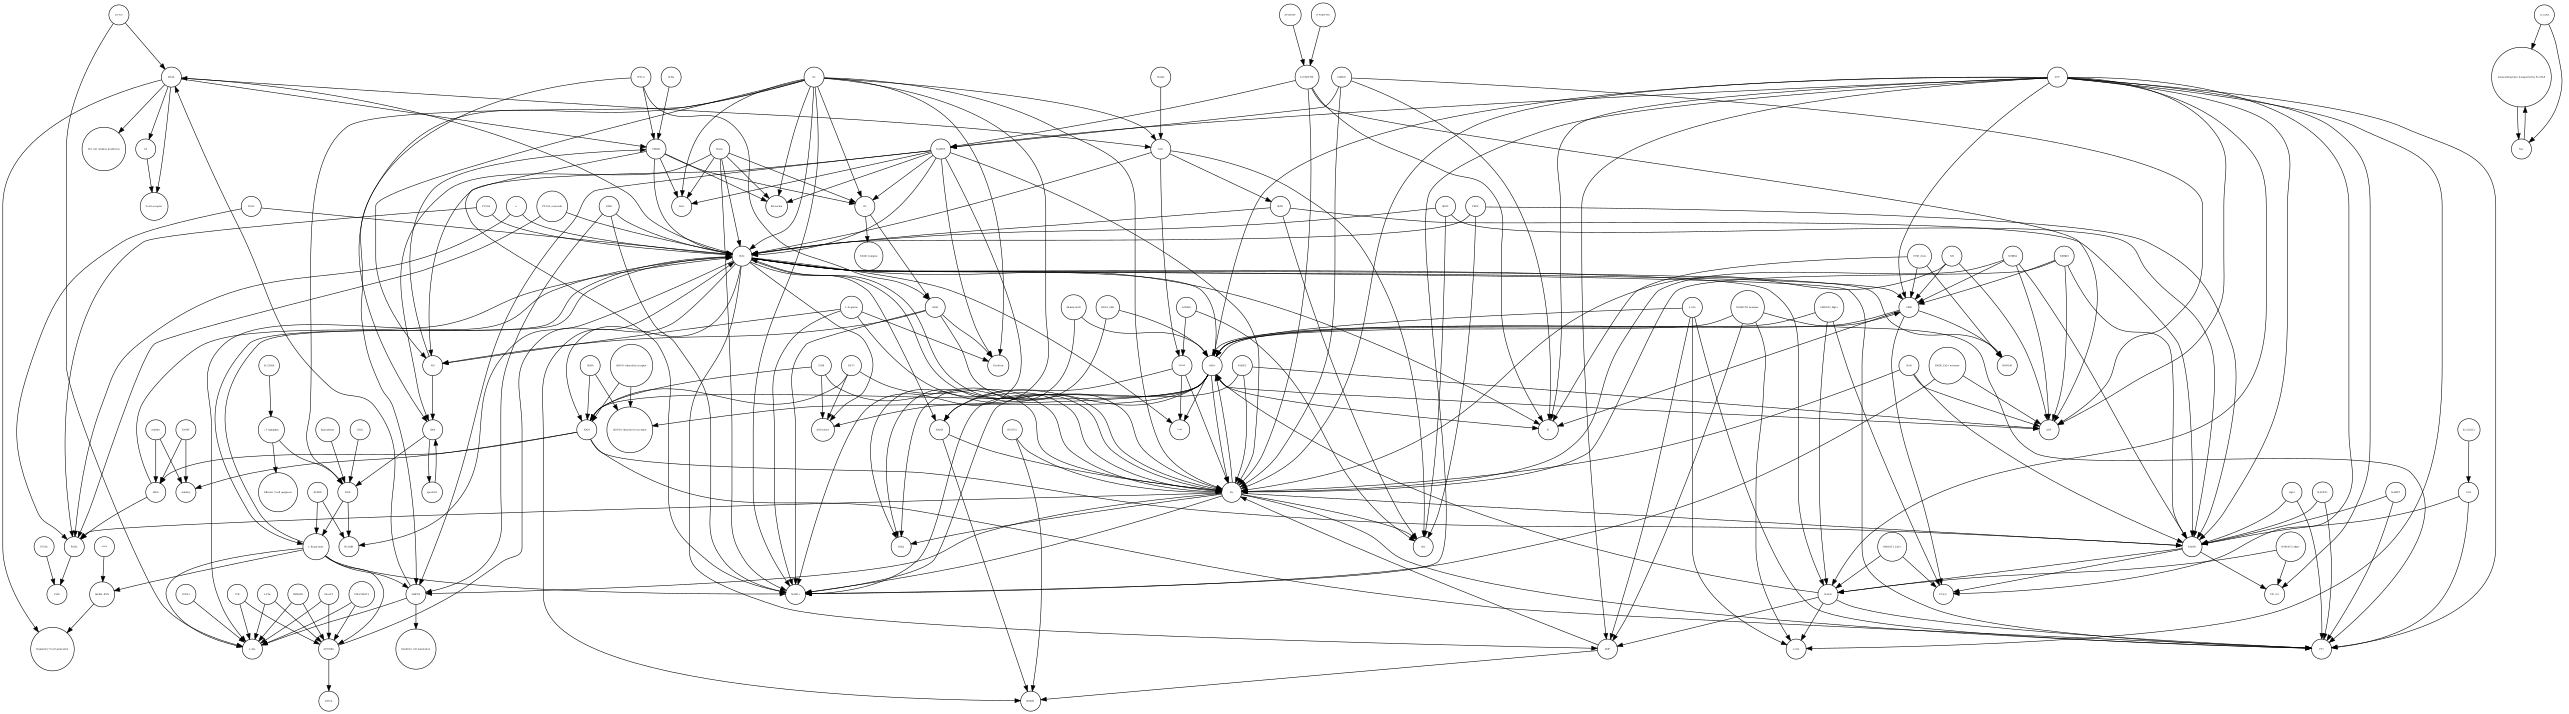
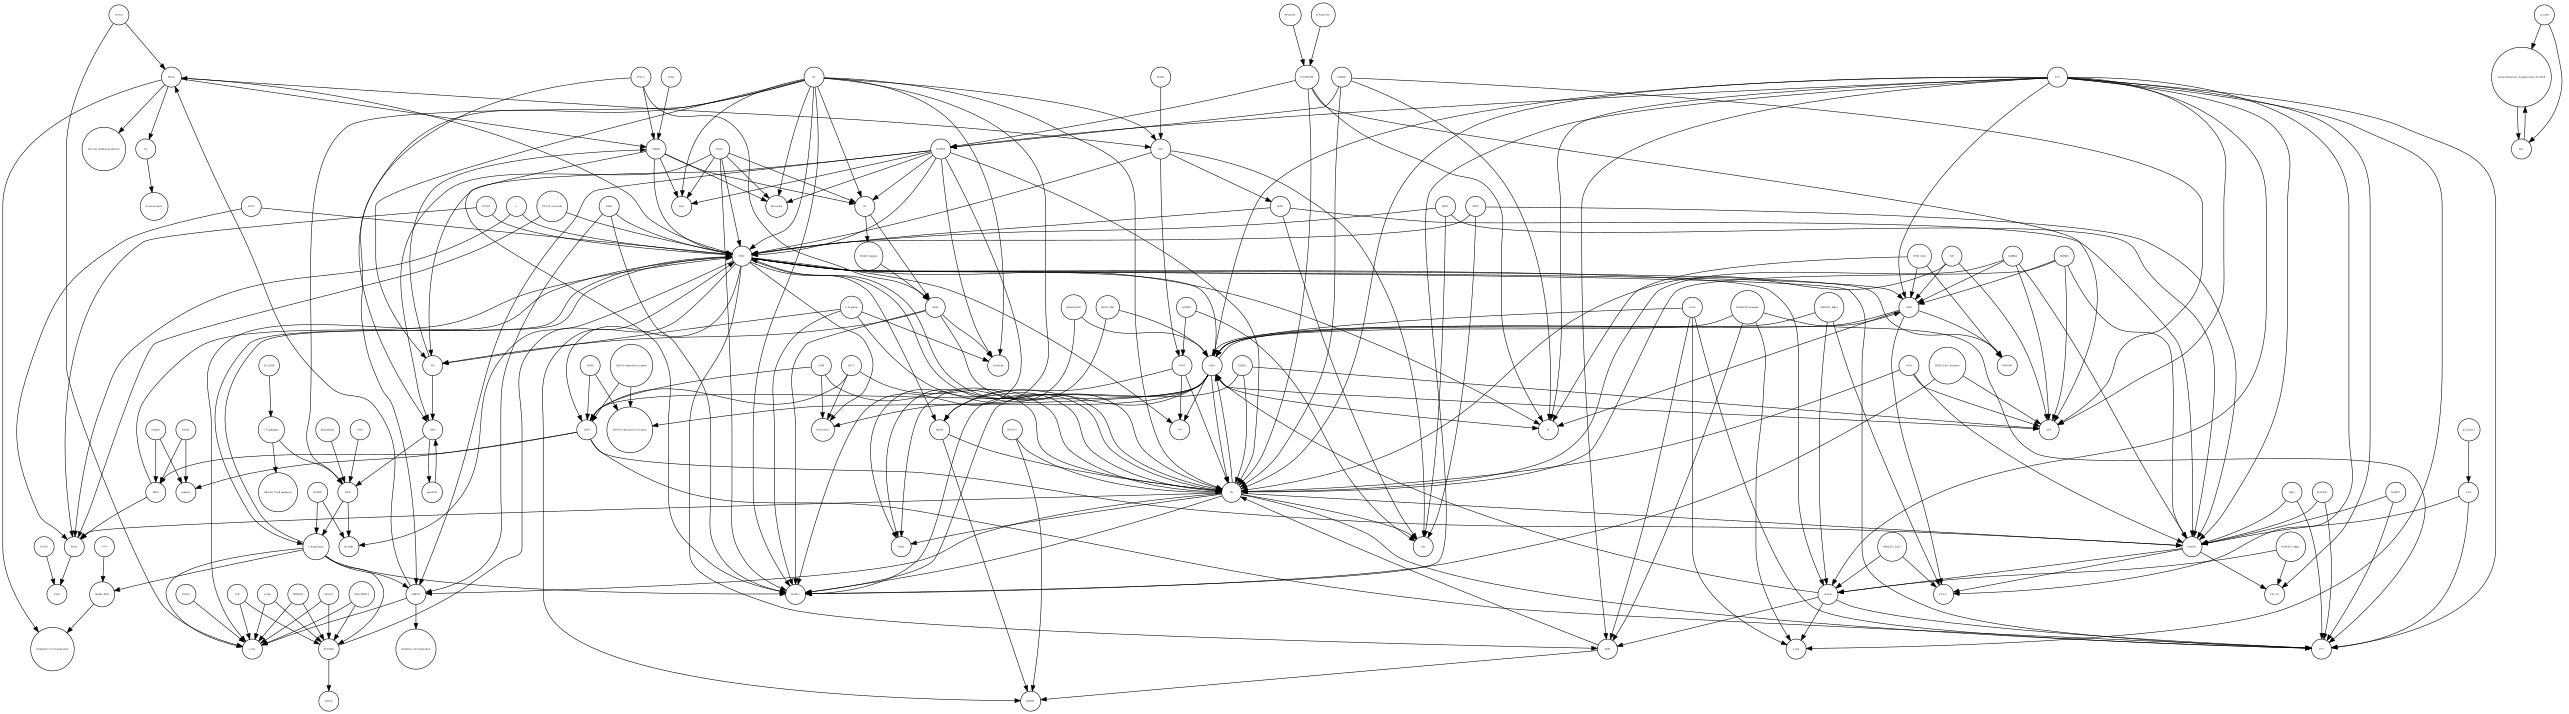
(165, 137) -> none
none -> (903, 280)
